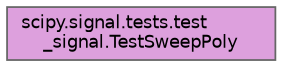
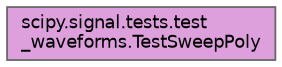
(141, 34) -> (141, 34)
